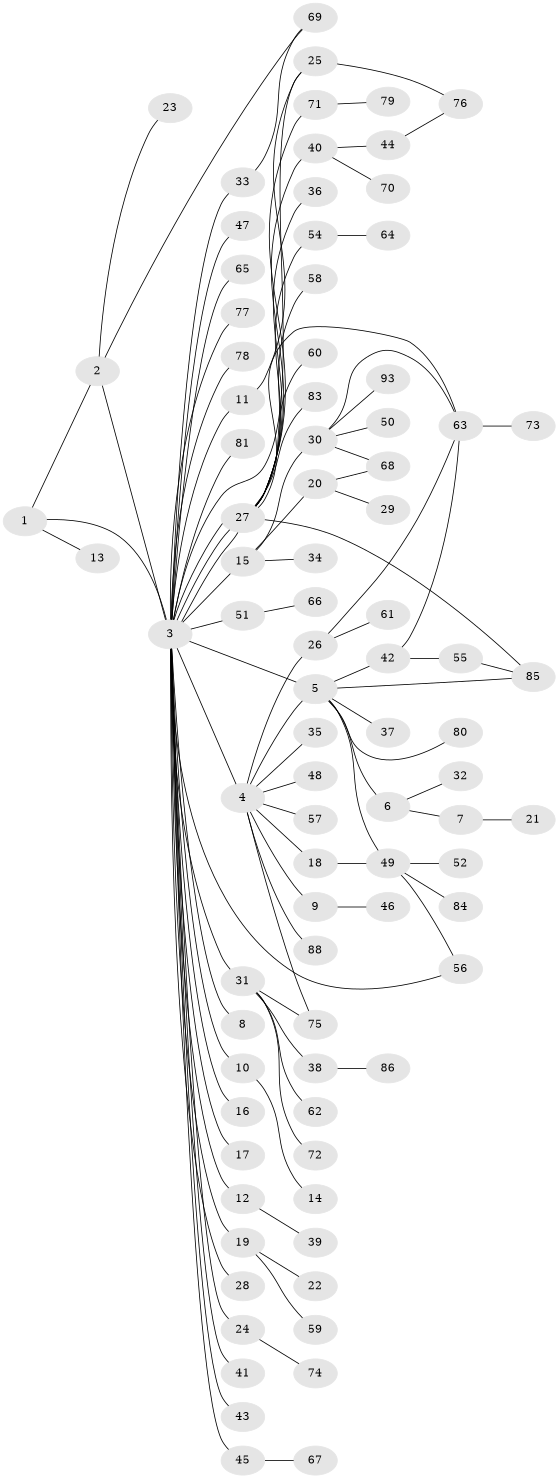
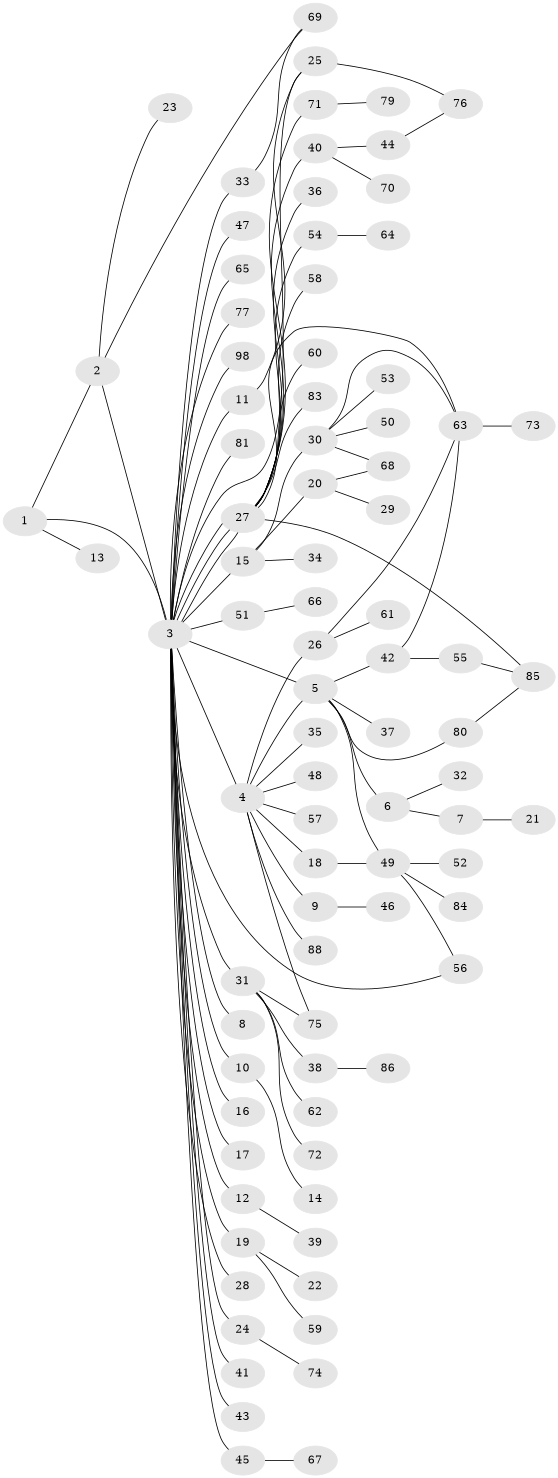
(243, 357) -> (243, 357)
(388, 379) -> (388, 379)
(425, 684) -> (497, 705)
